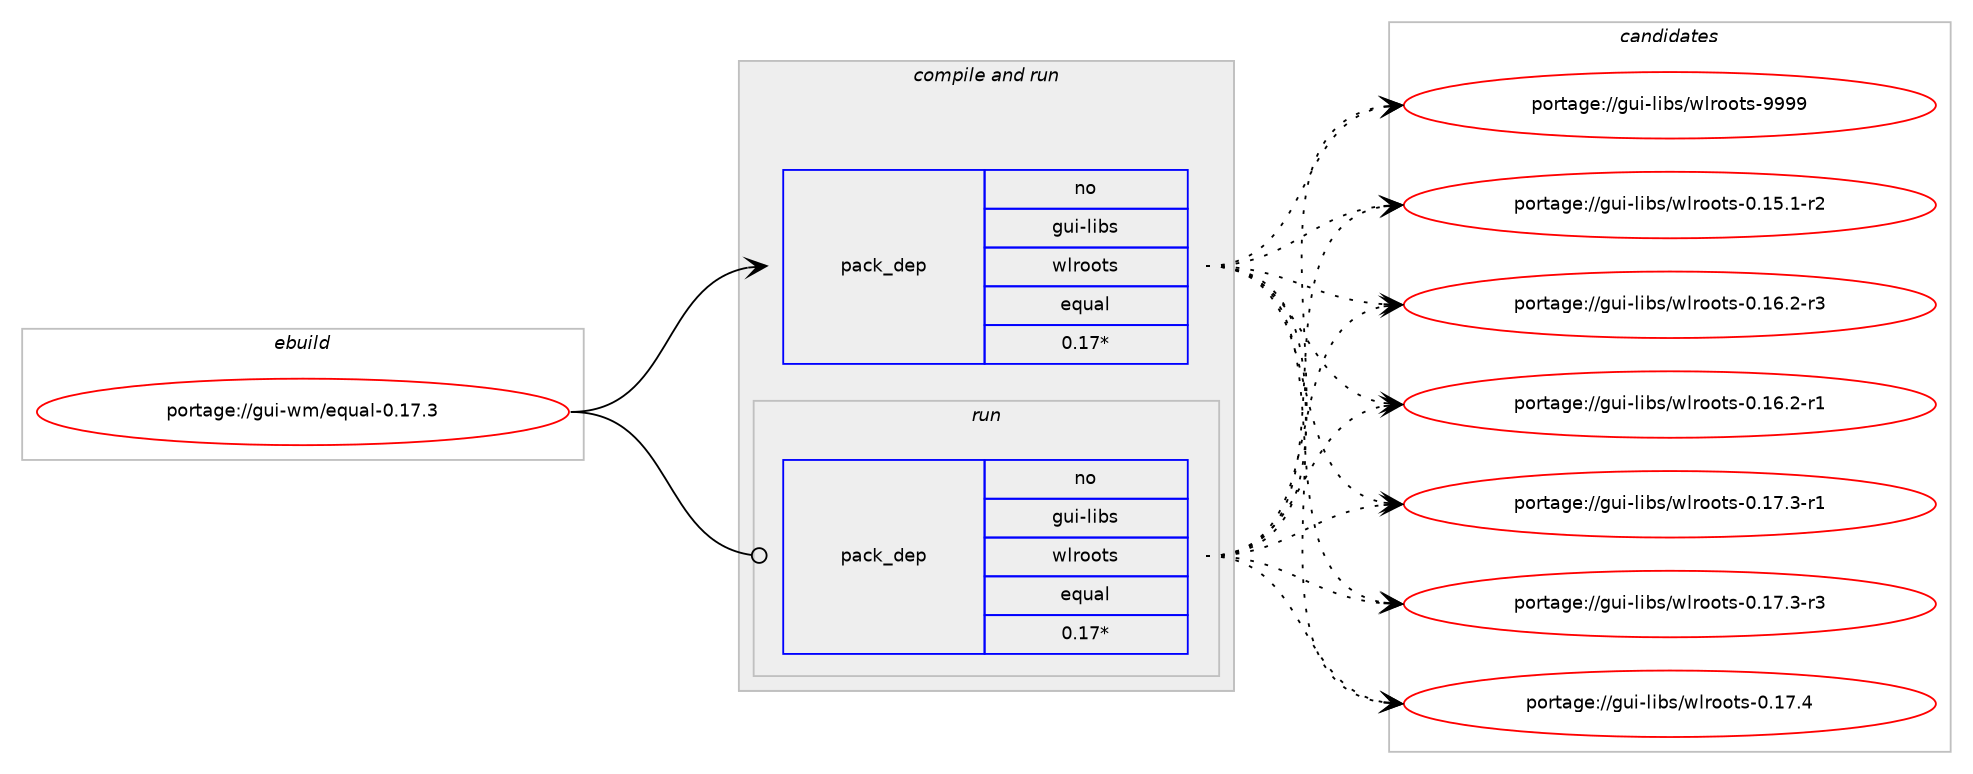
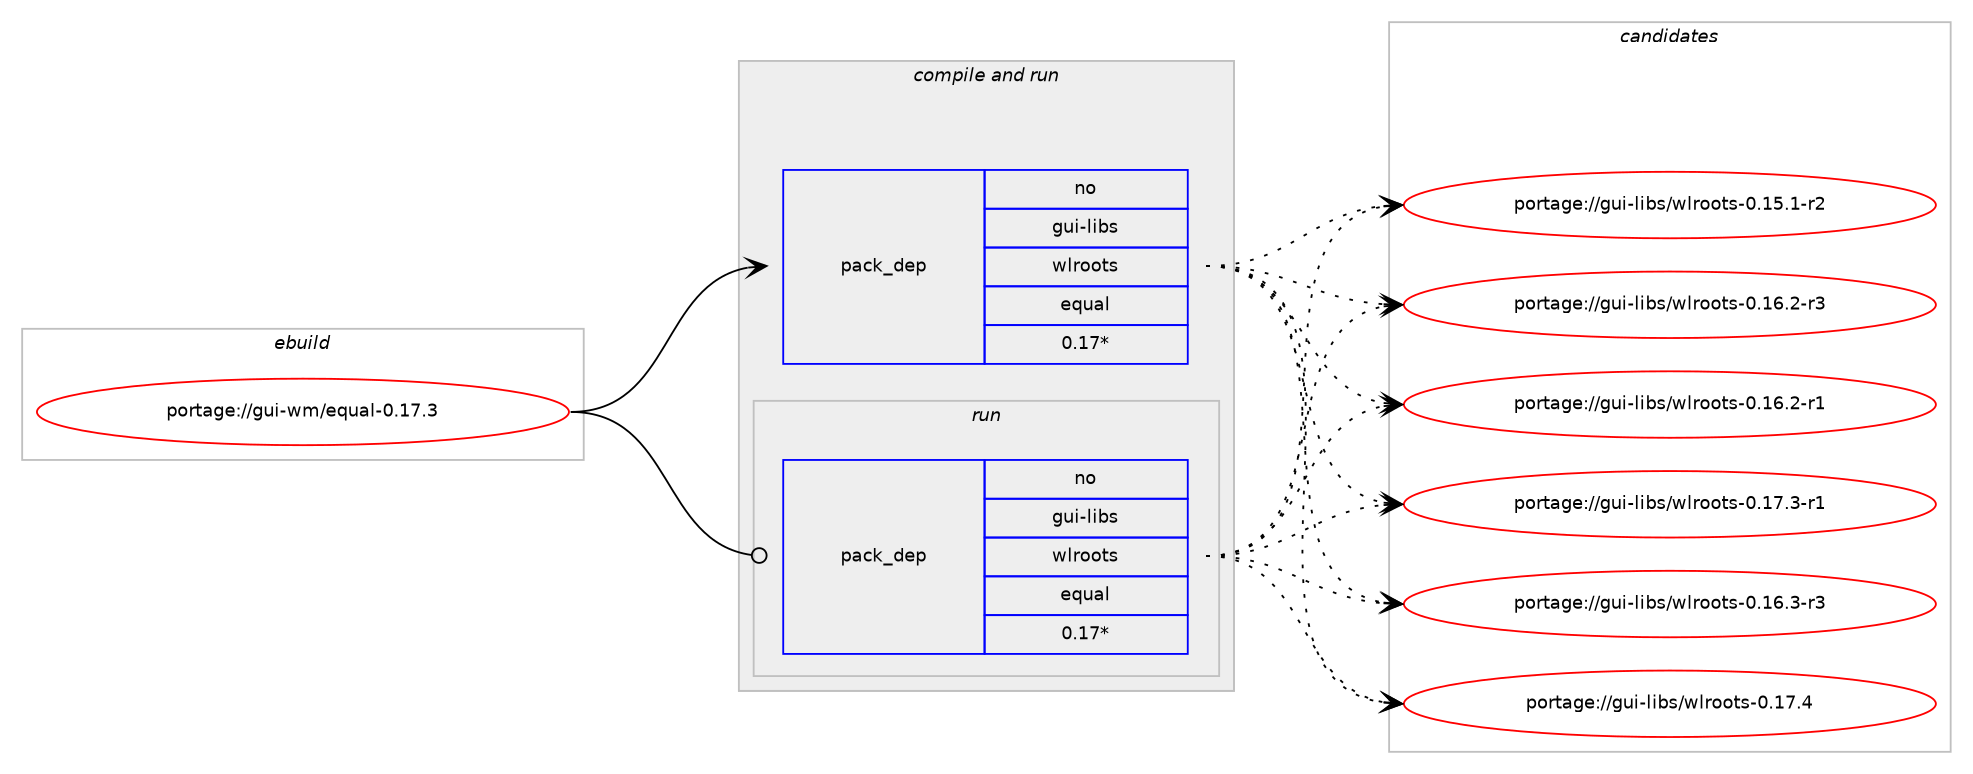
(1670, 105) -> none
(1670, 604) -> (1670, 604)
